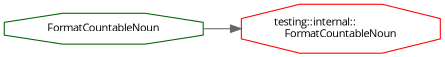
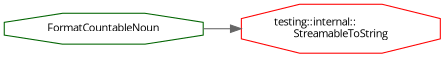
(341, 29) -> (341, 29)
